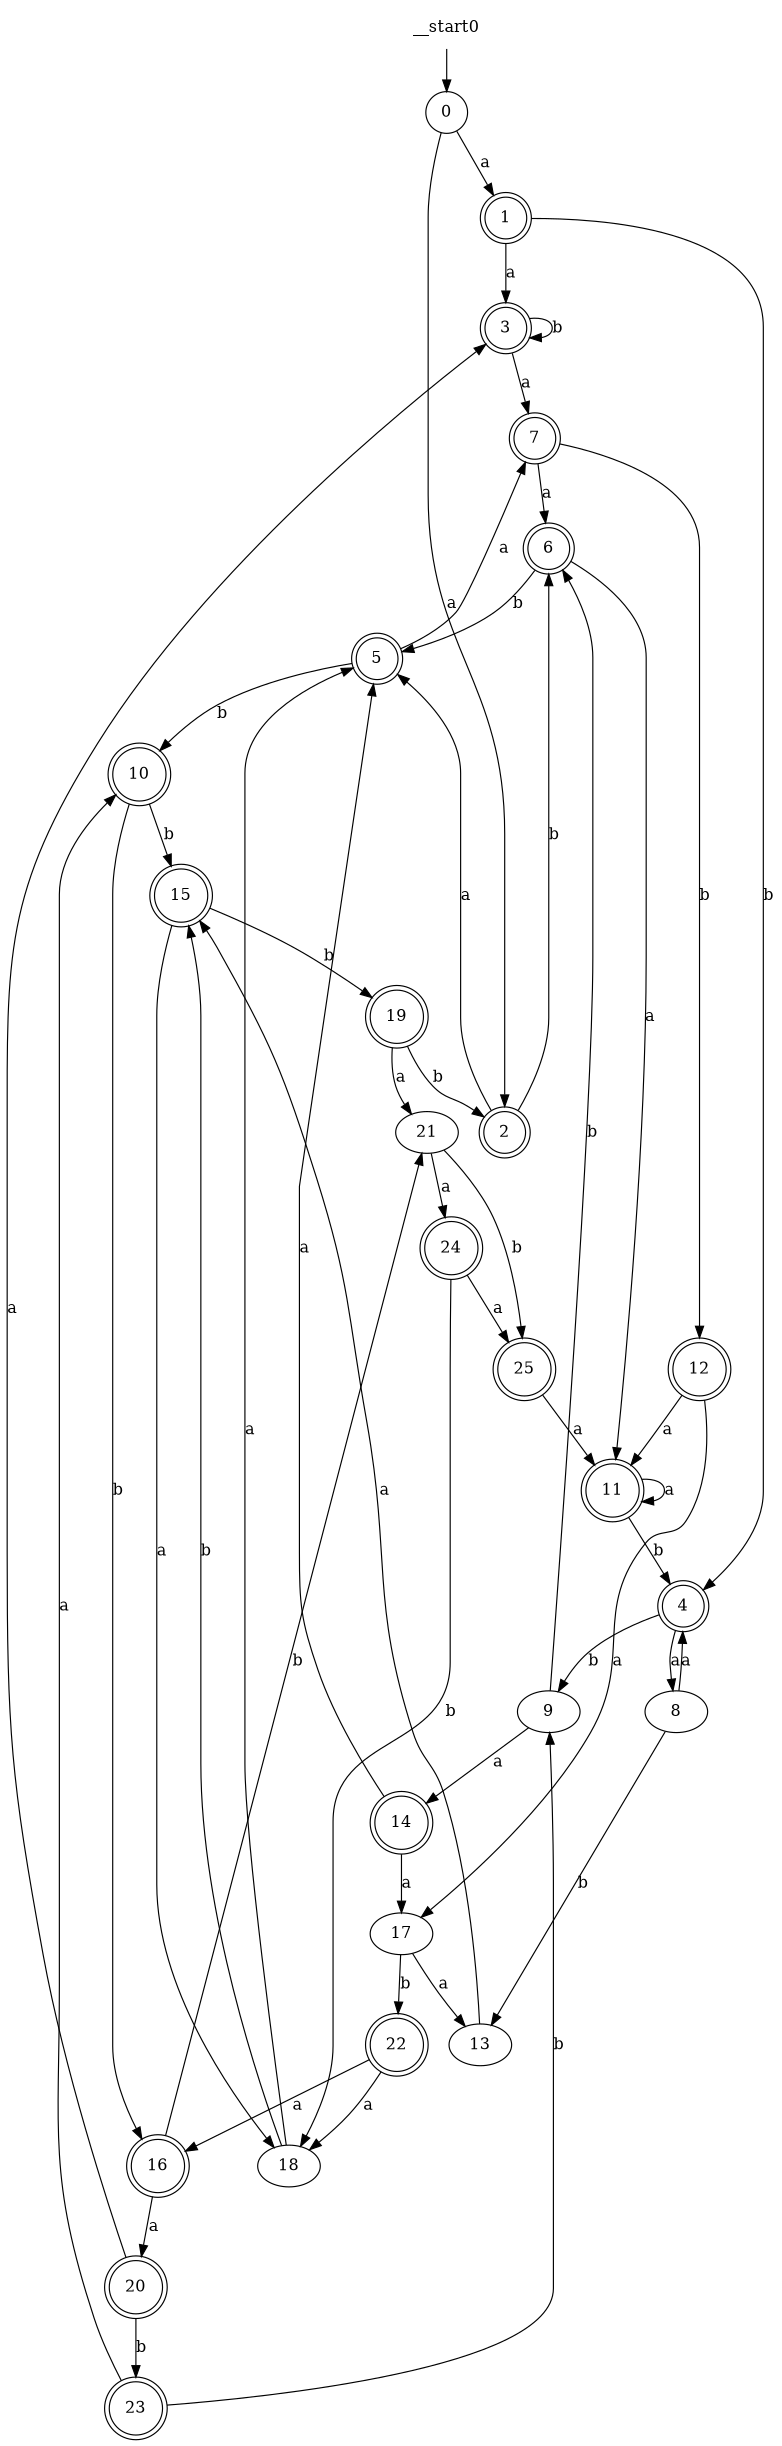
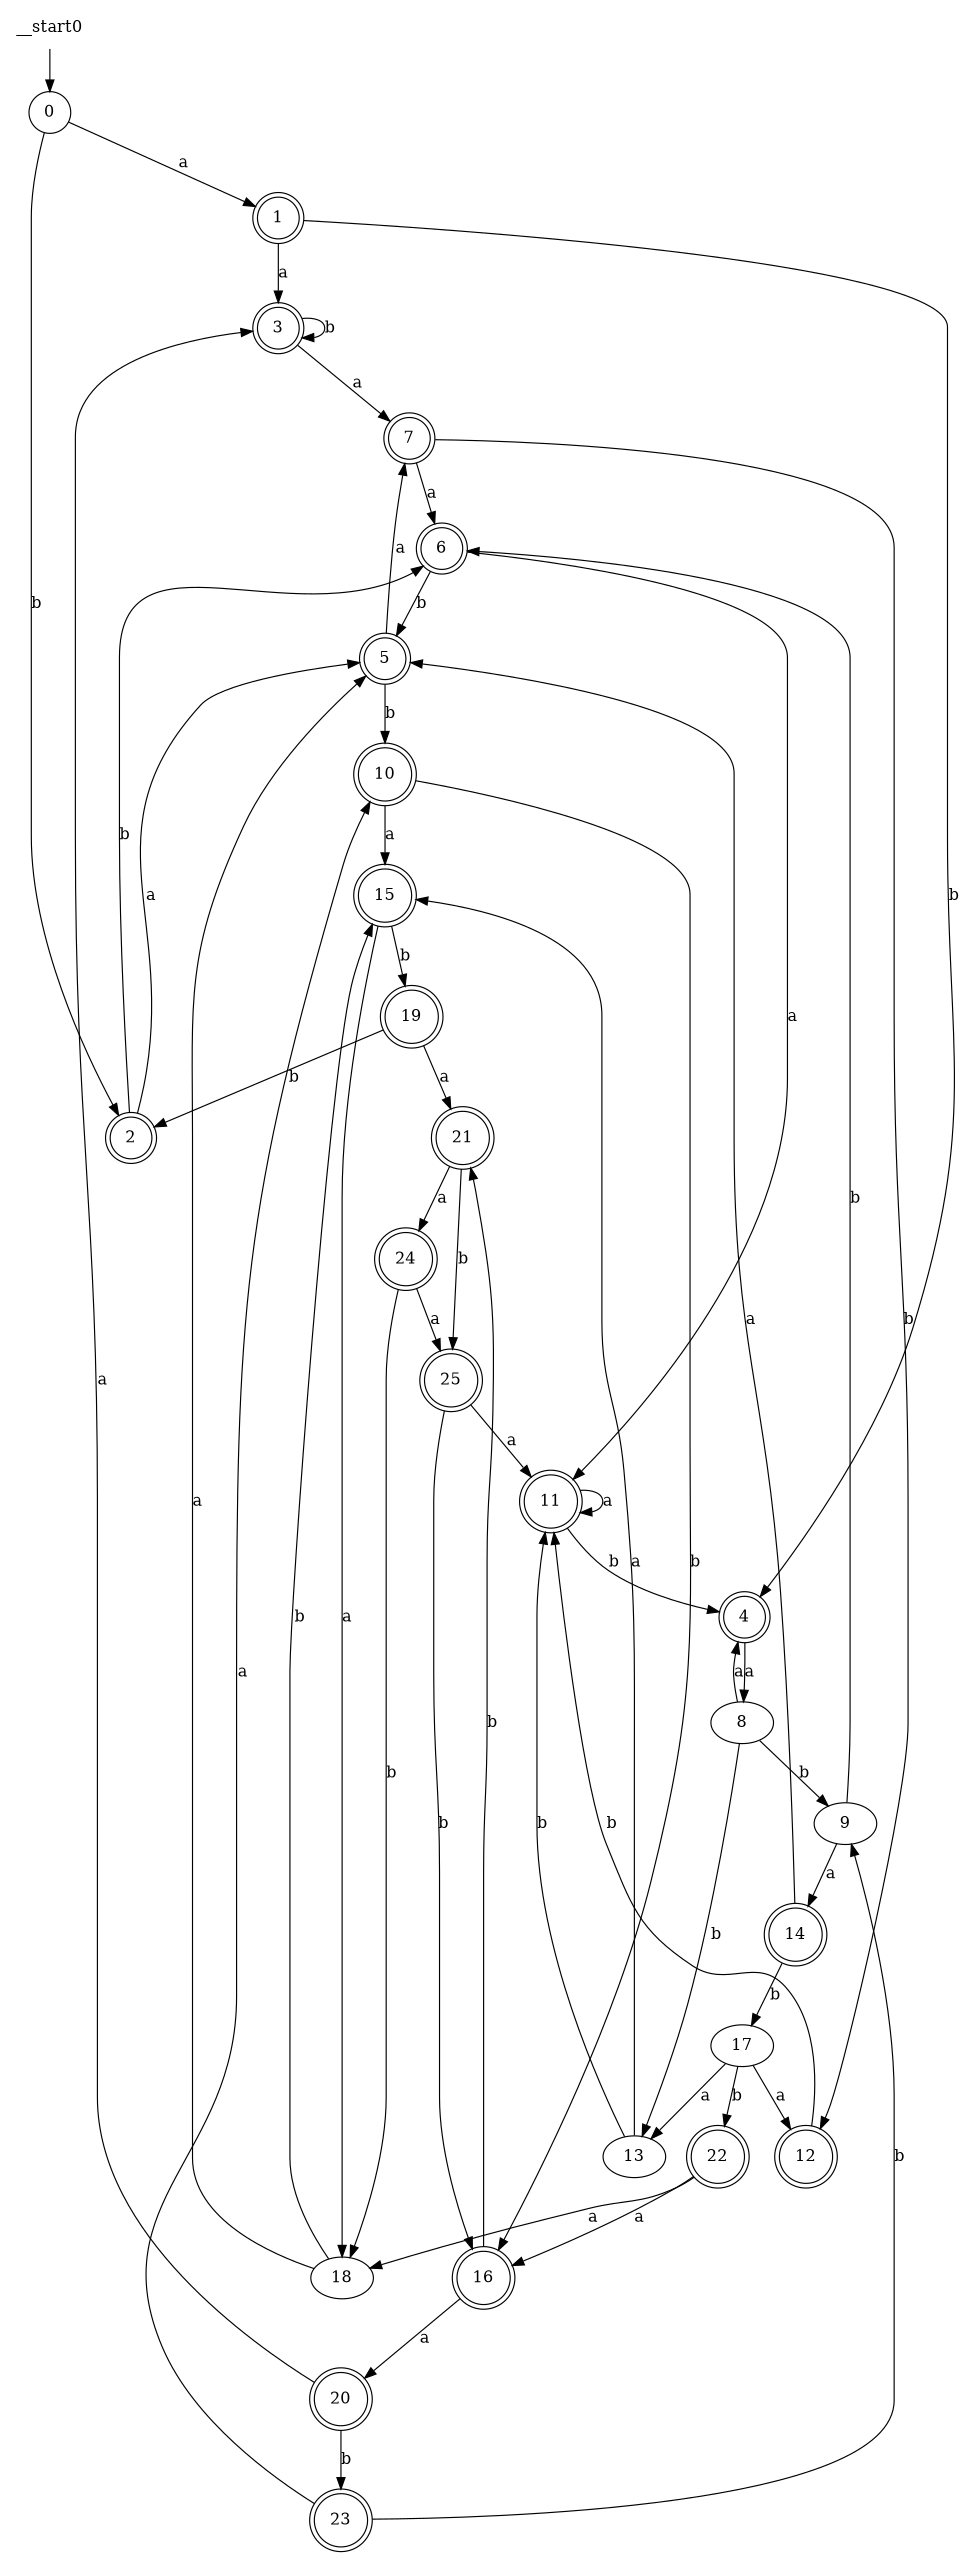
(452, 604) -> (37, 604)
(170, 835) -> (390, 835)
(427, 1132) -> (463, 1138)
(668, 1430) -> (612, 1824)
(606, 1640) -> (782, 1762)
(611, 1670) -> (769, 2092)
none -> (439, 1826)
none -> (538, 1848)
(407, 1883) -> (776, 1995)
